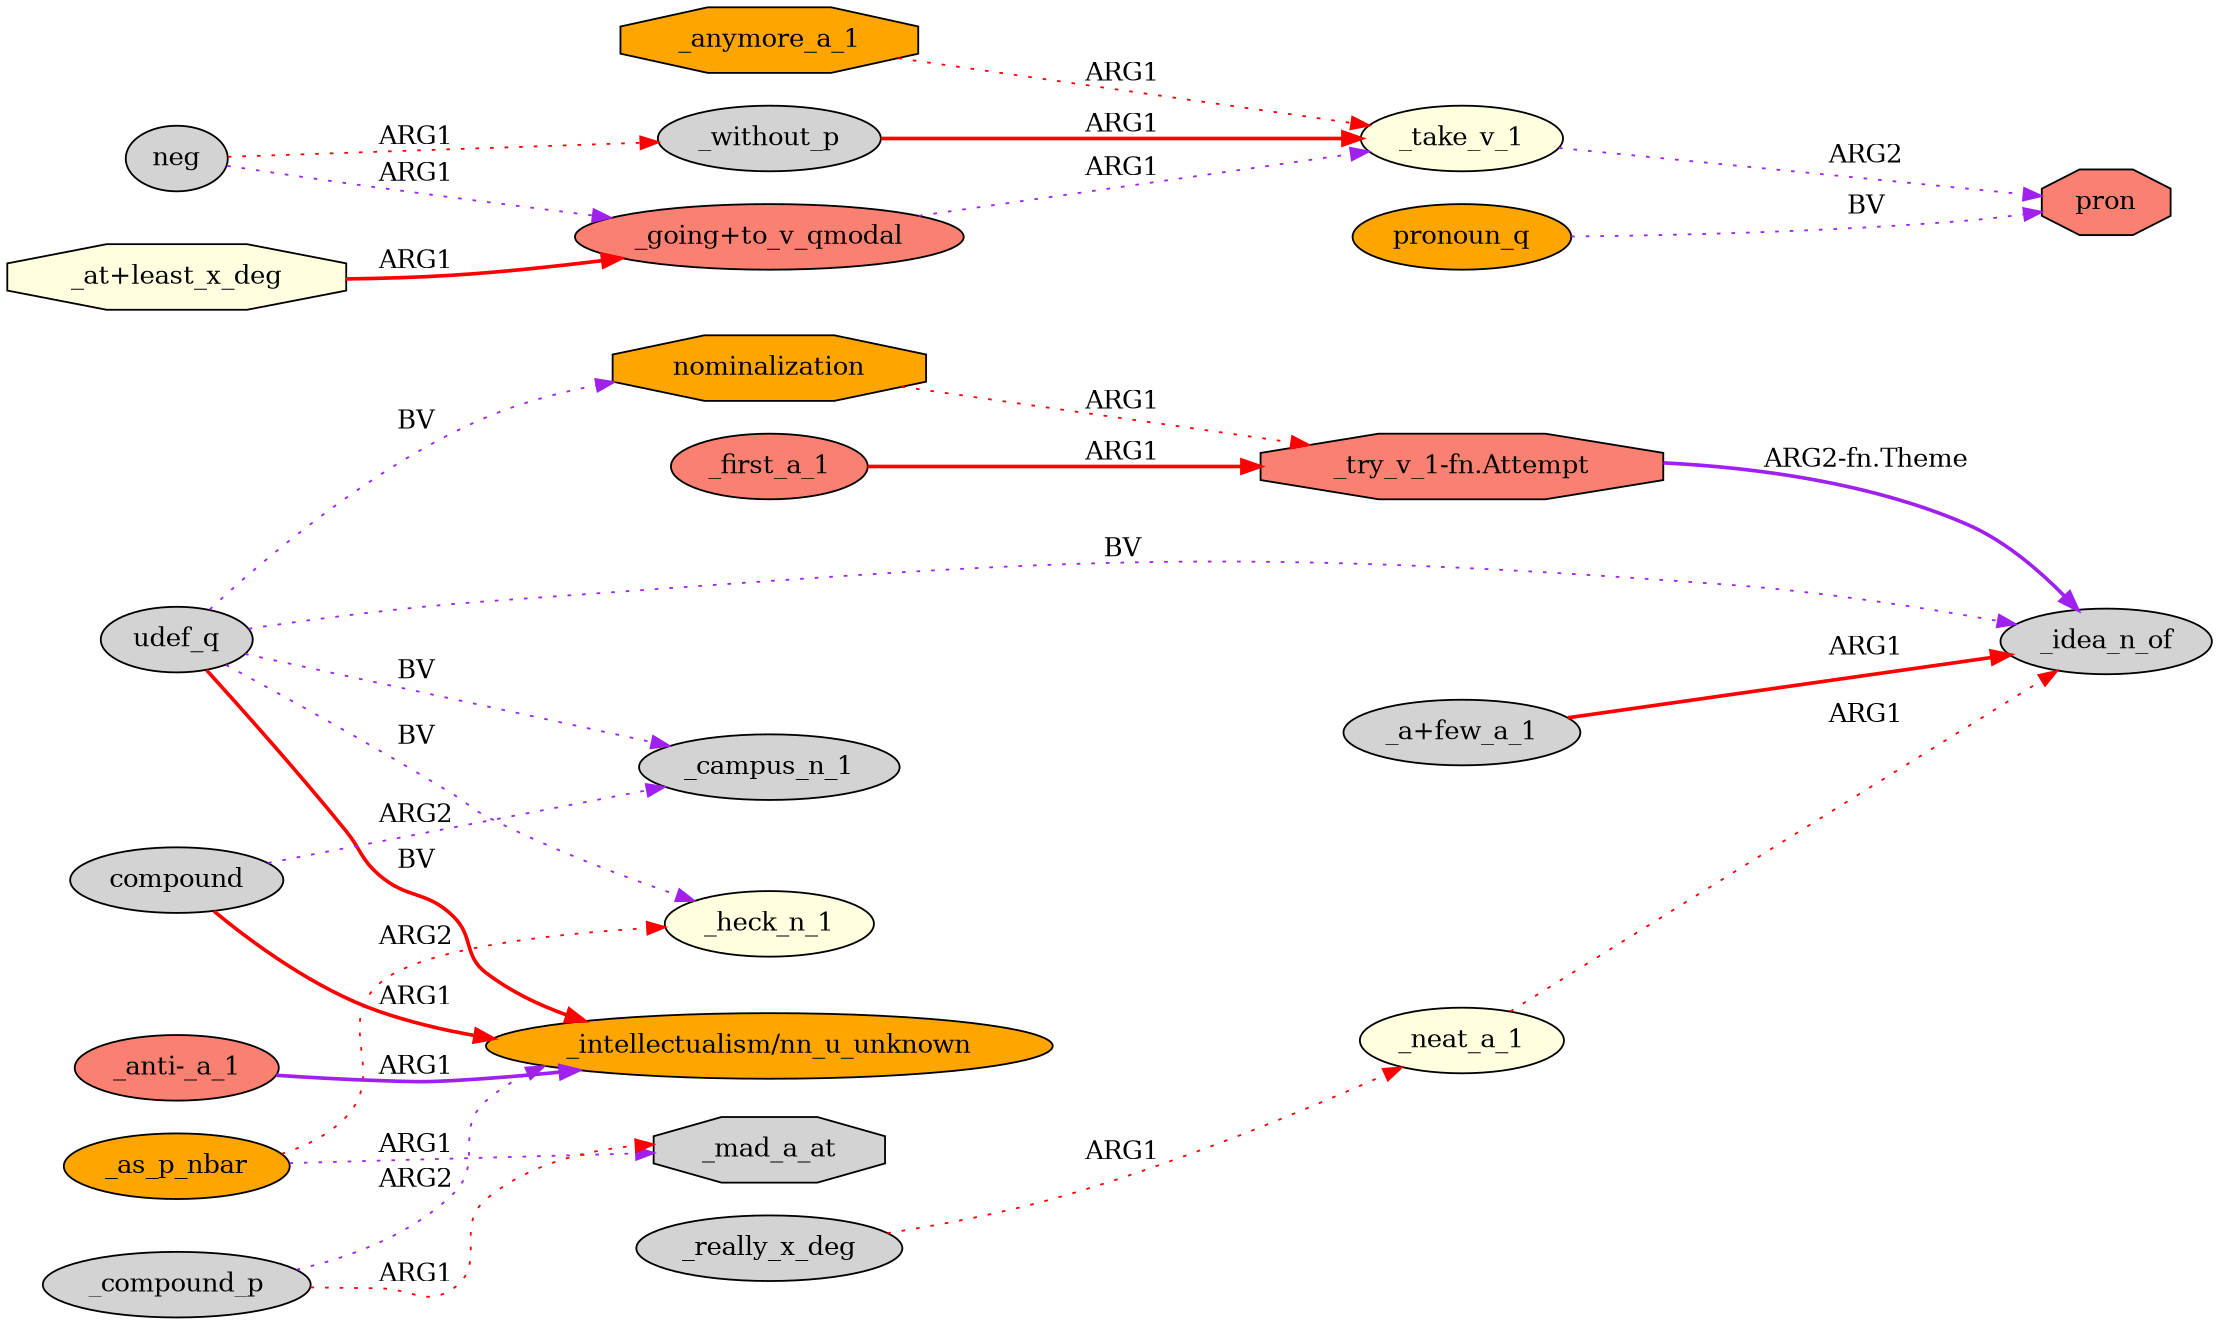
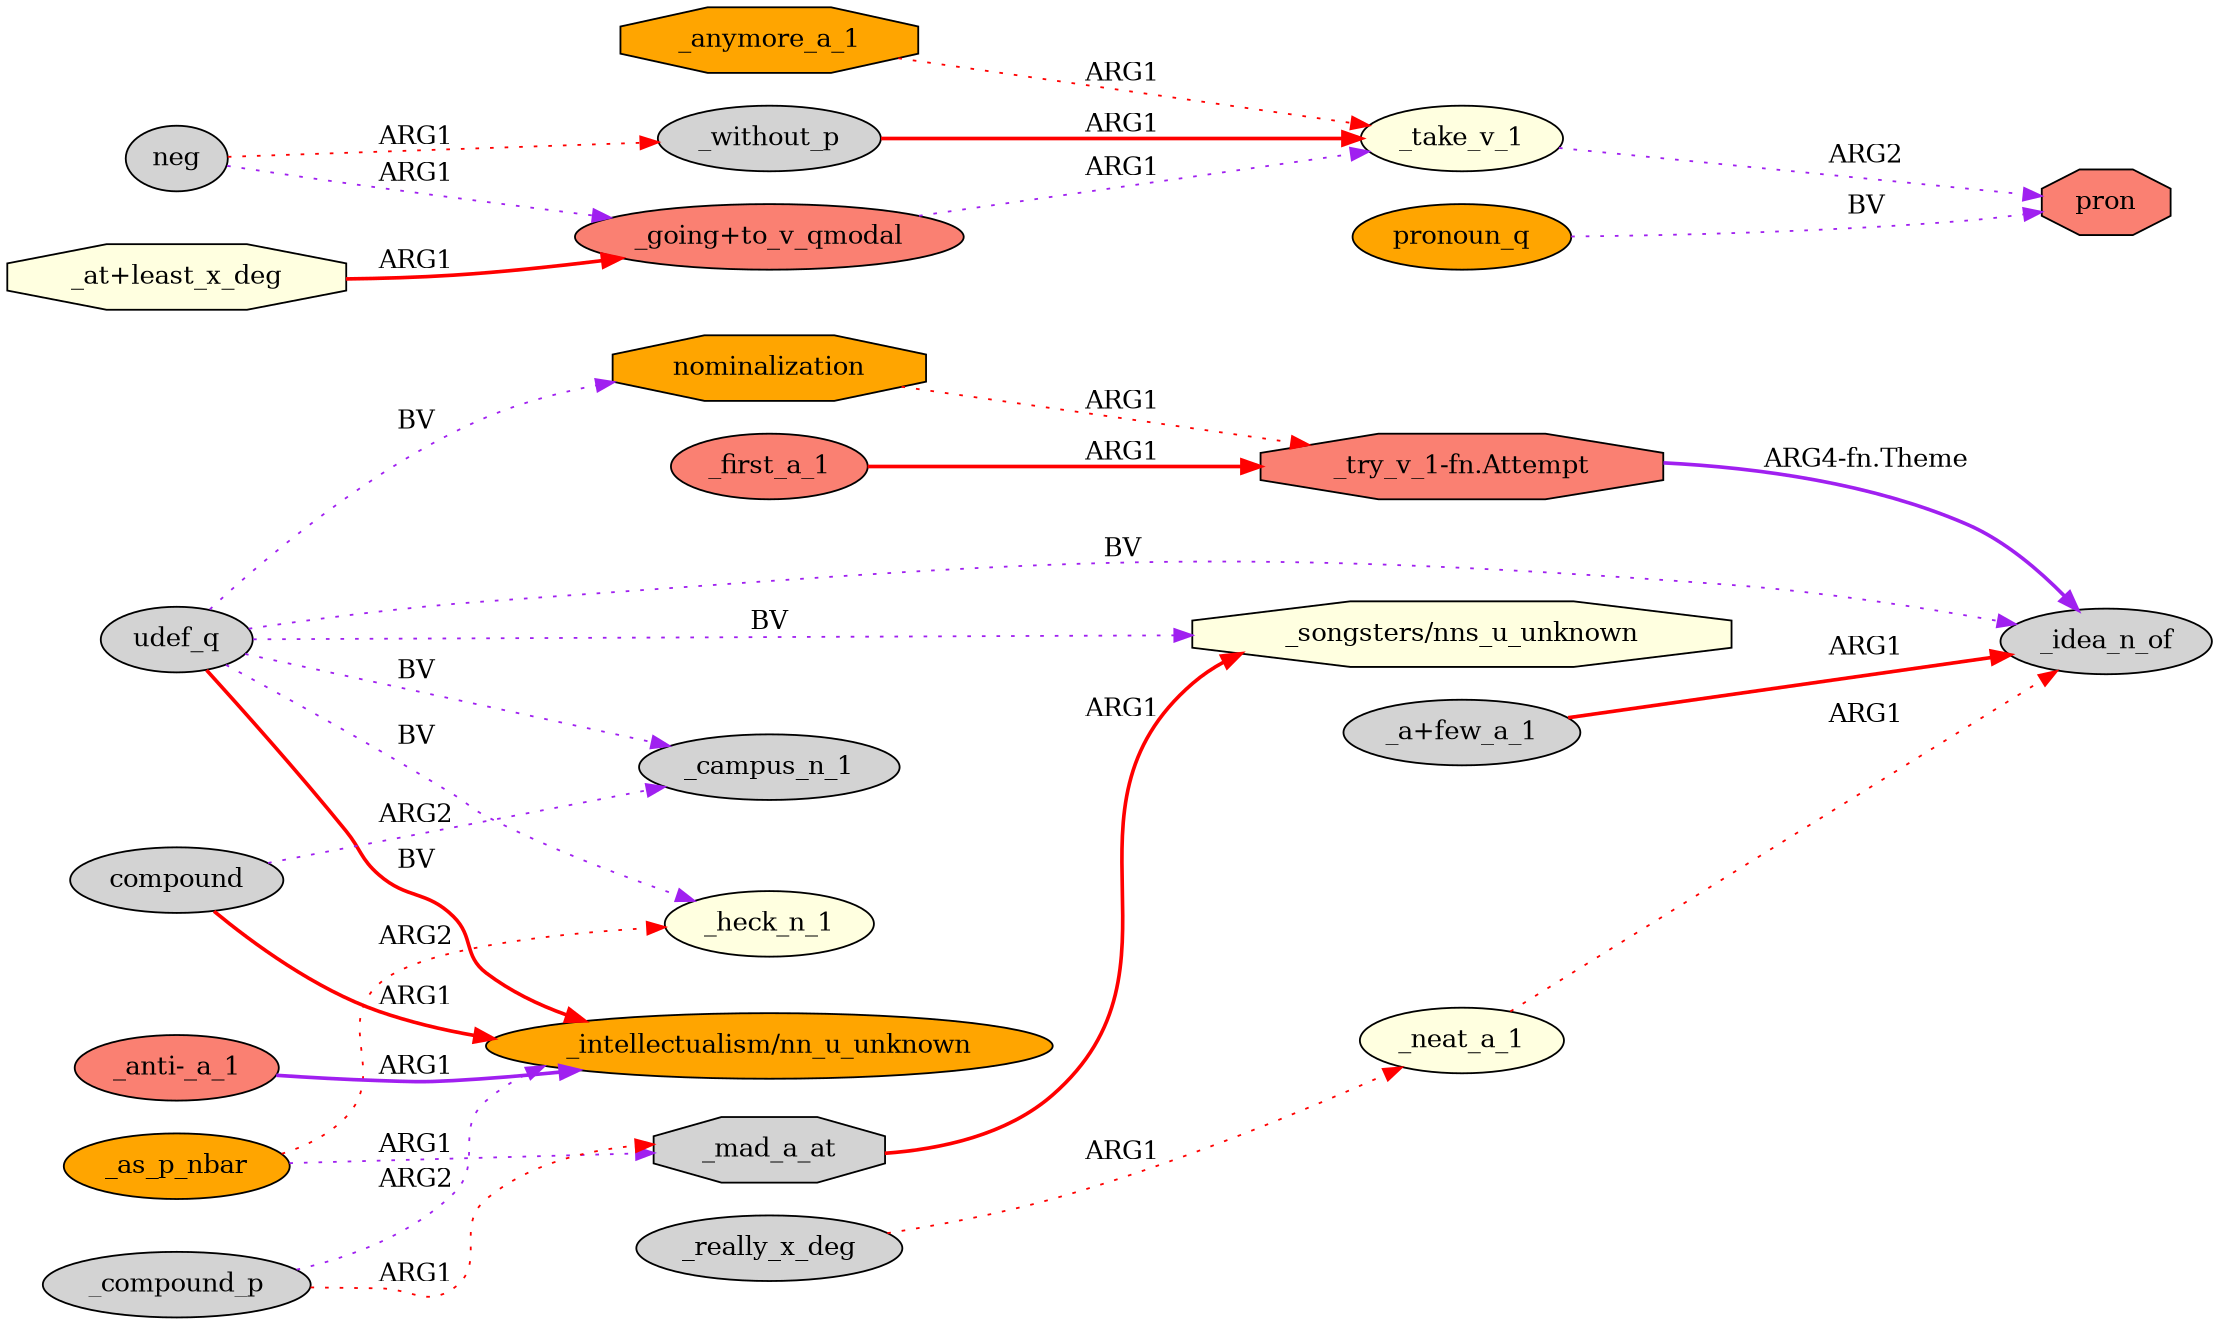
(1866, 460) -> (1866, 460)
none -> (1462, 634)
